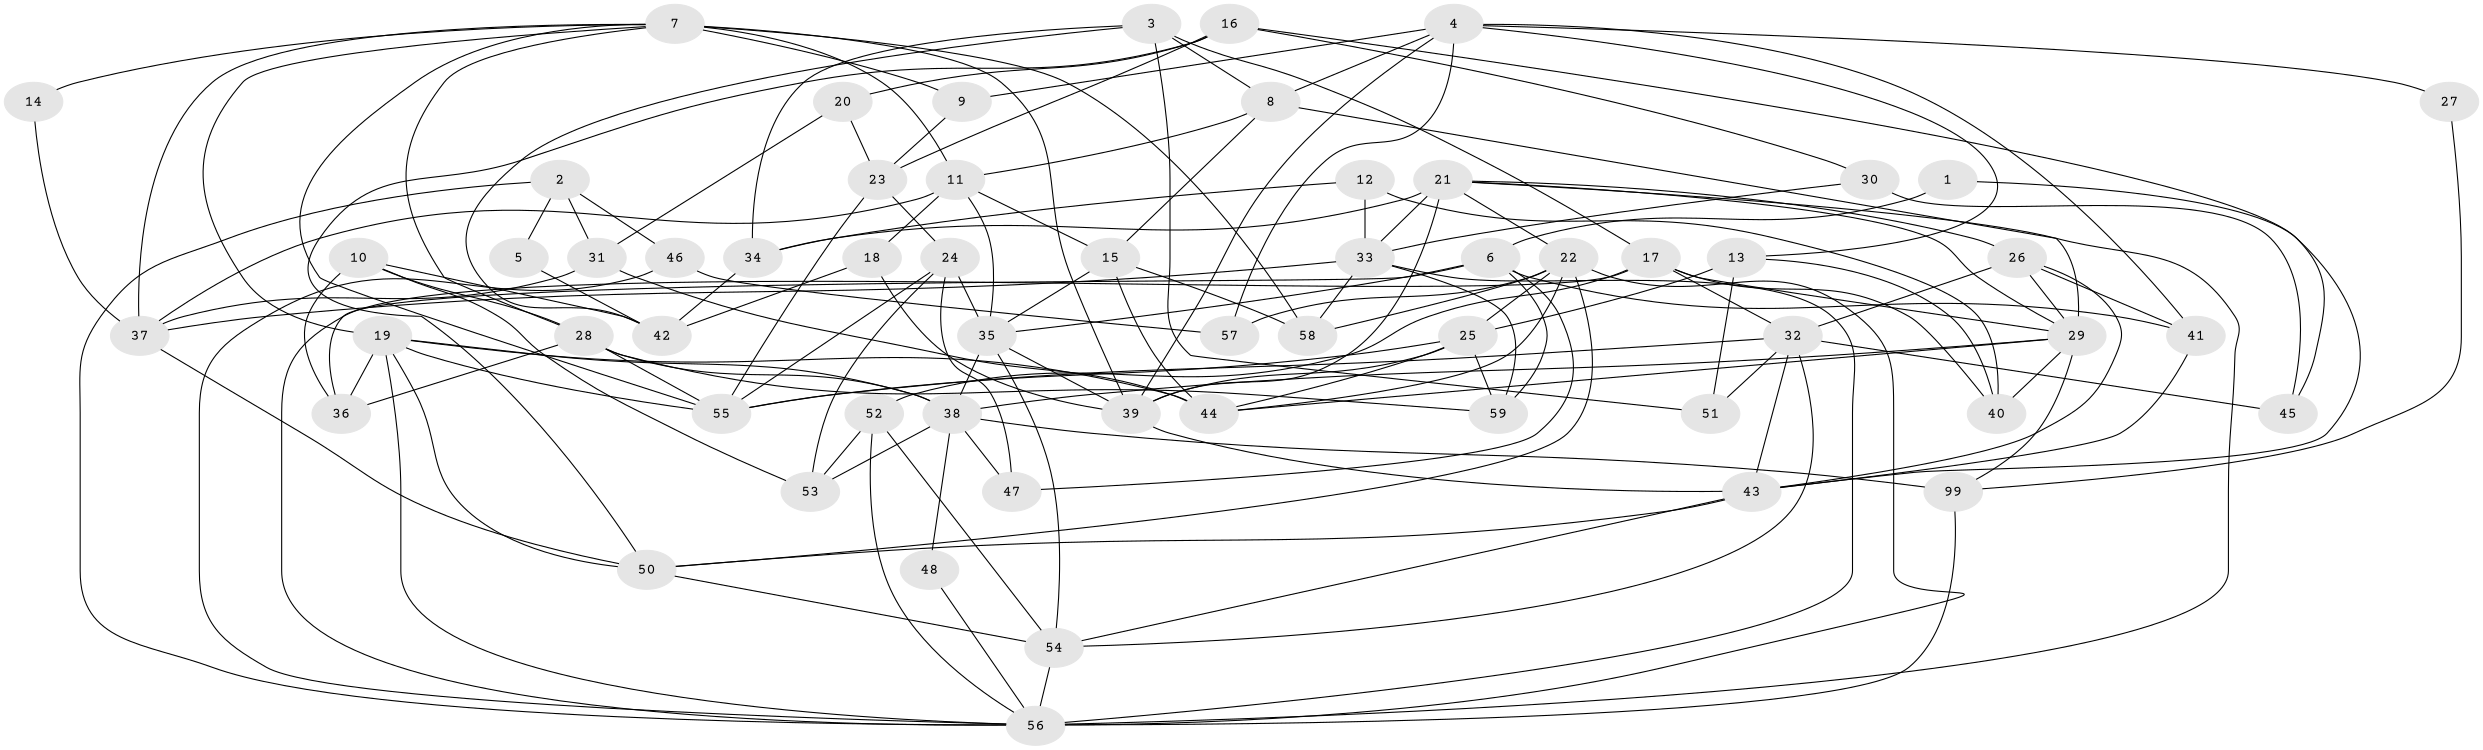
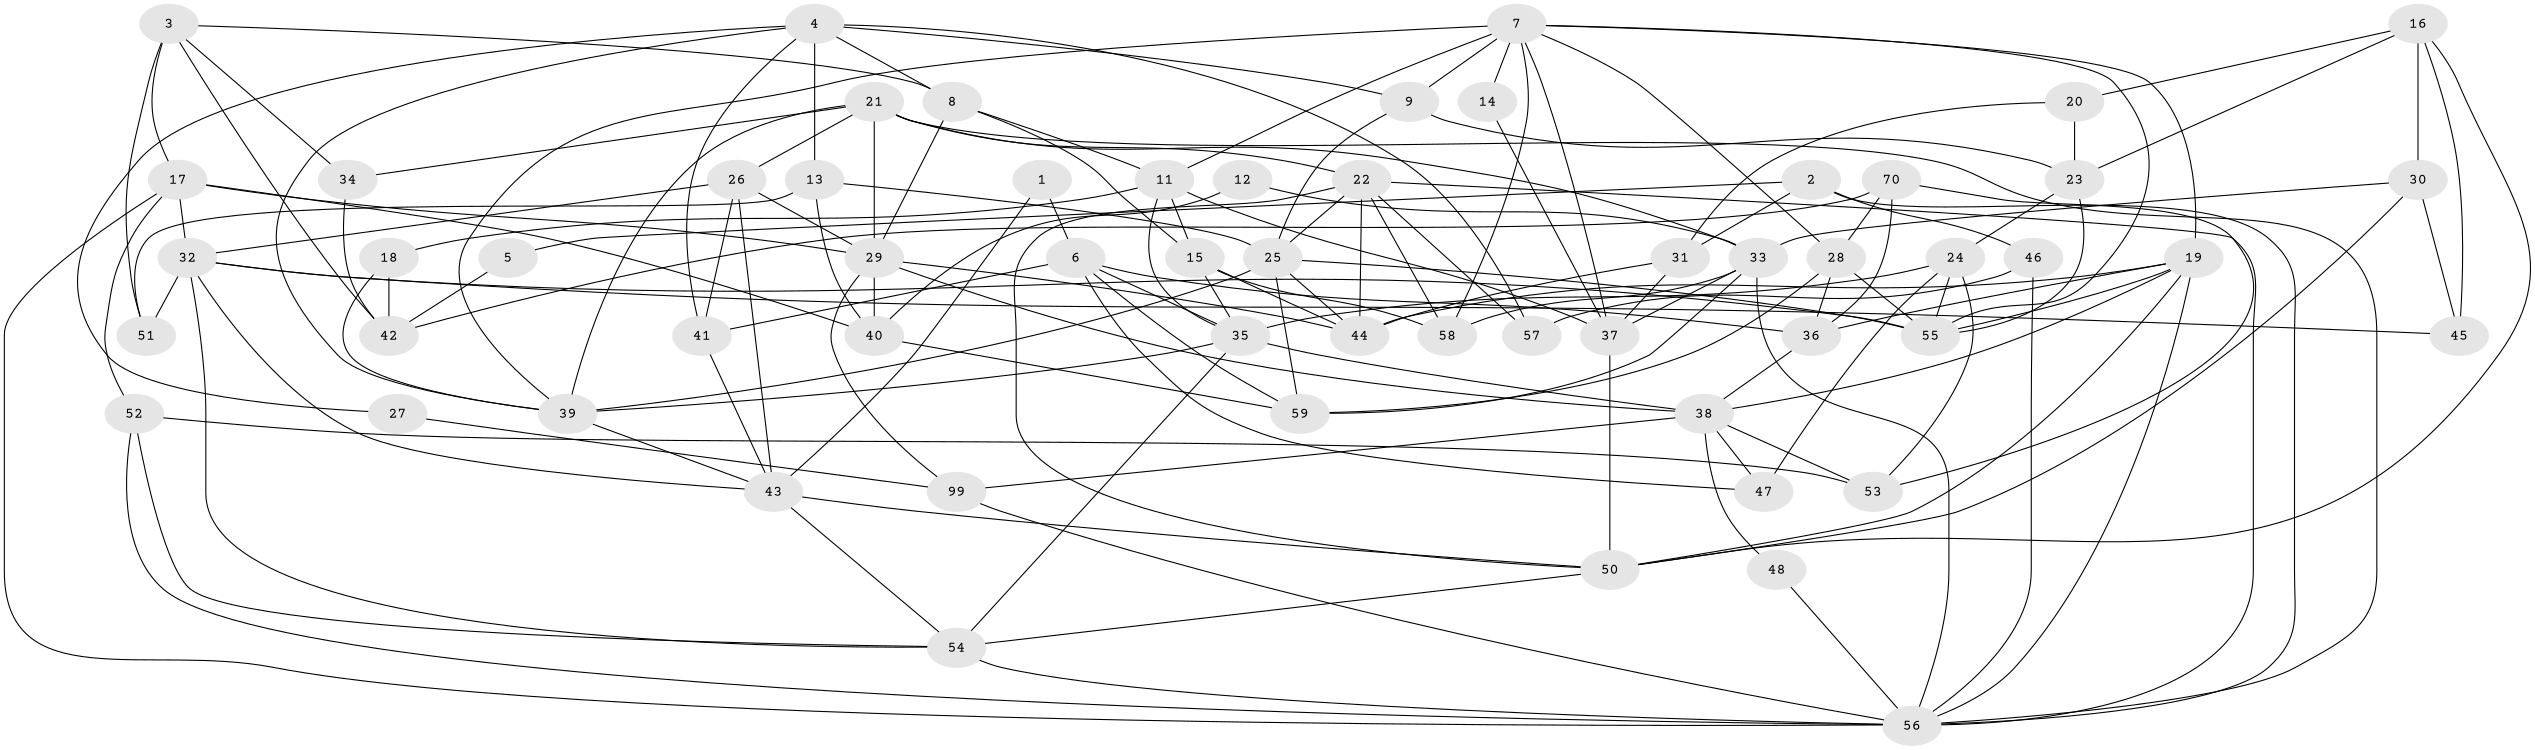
none -> (1322, 161)
(1071, 206) -> none
(359, 258) -> (1891, 180)
(760, 375) -> (1758, 375)
none -> (1087, 375)
none -> (2059, 464)
